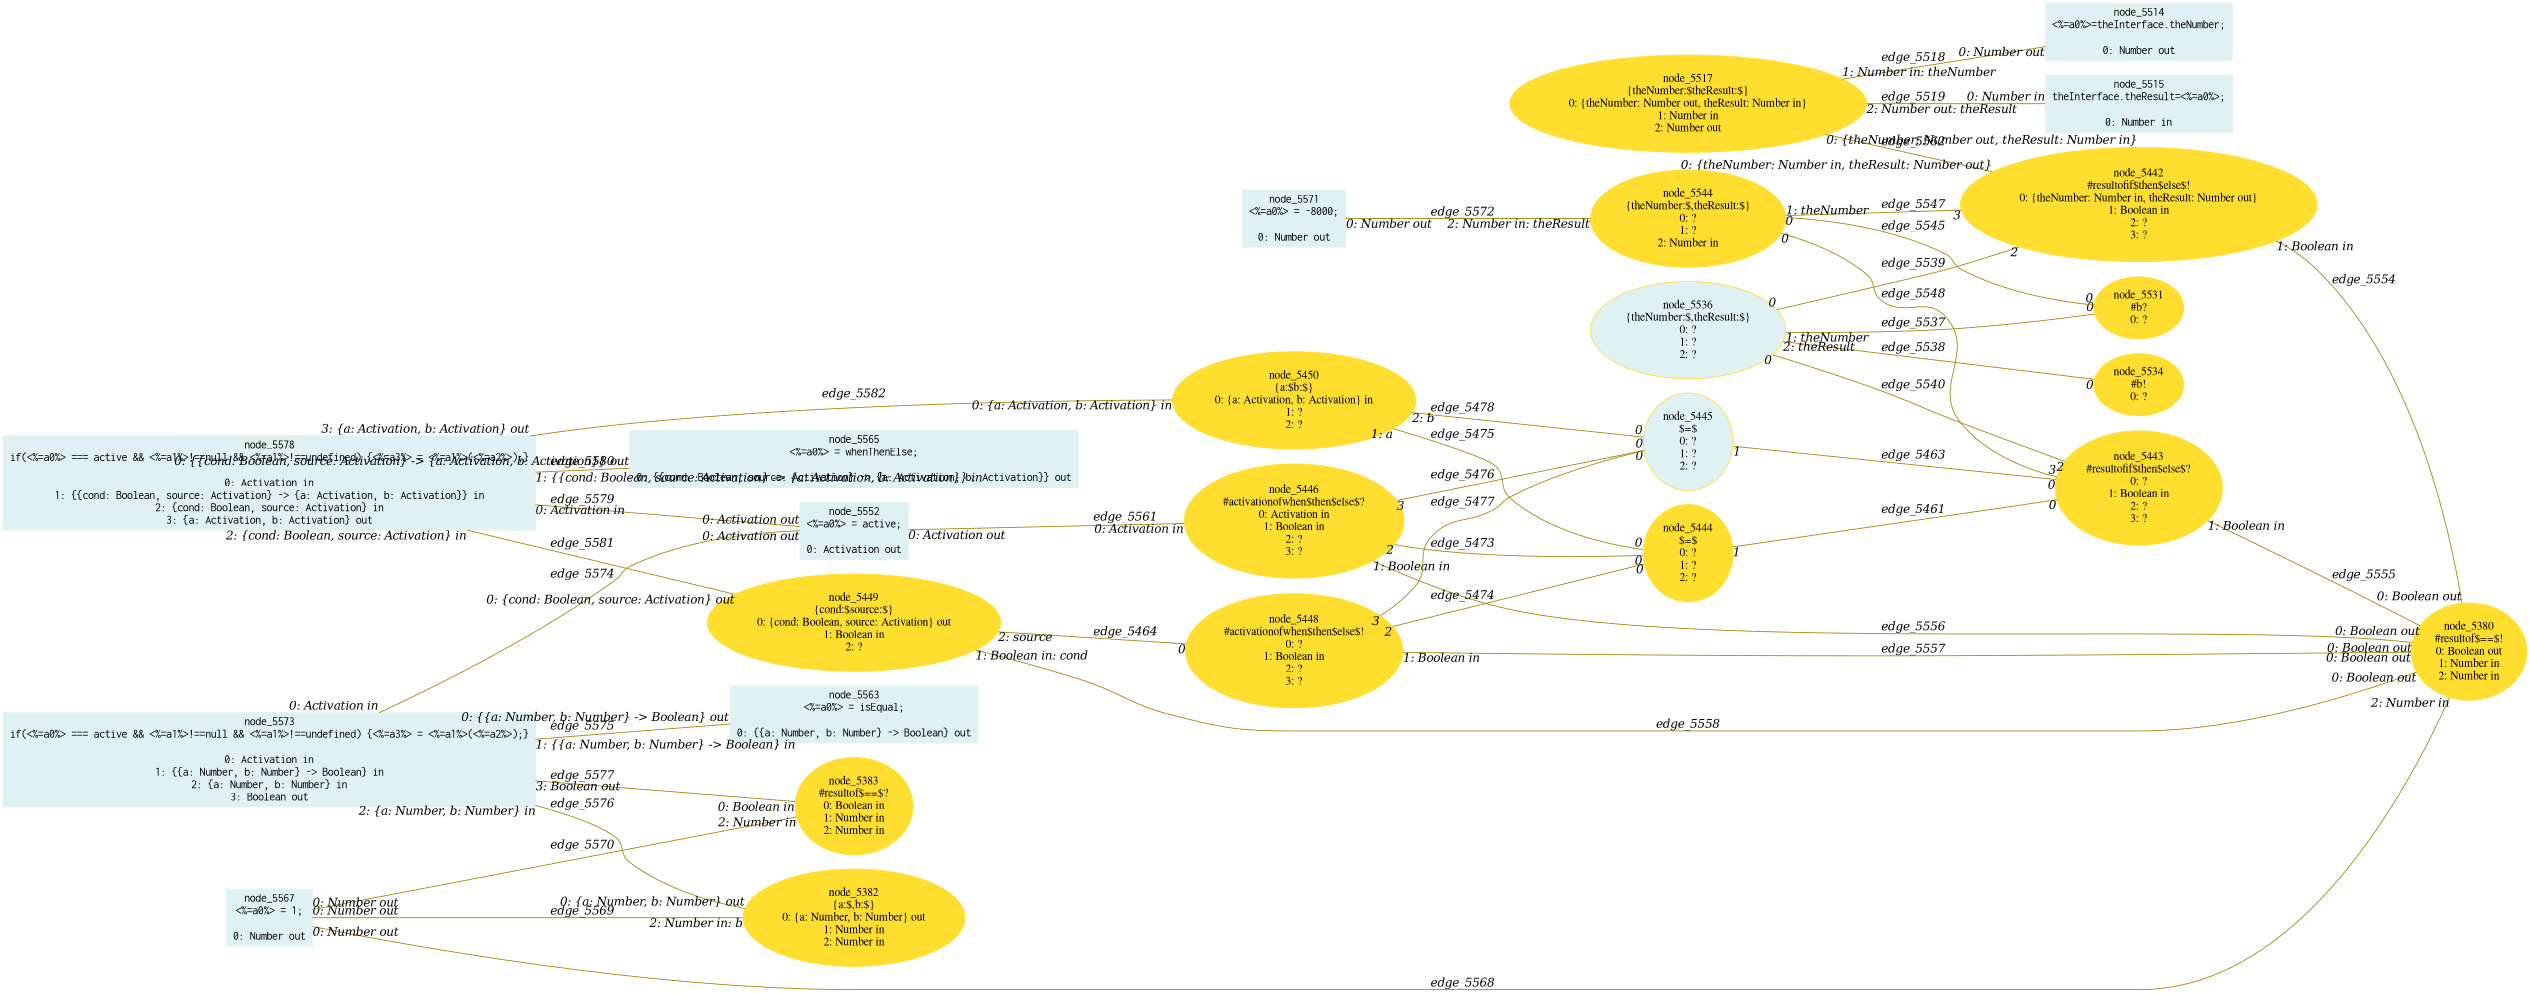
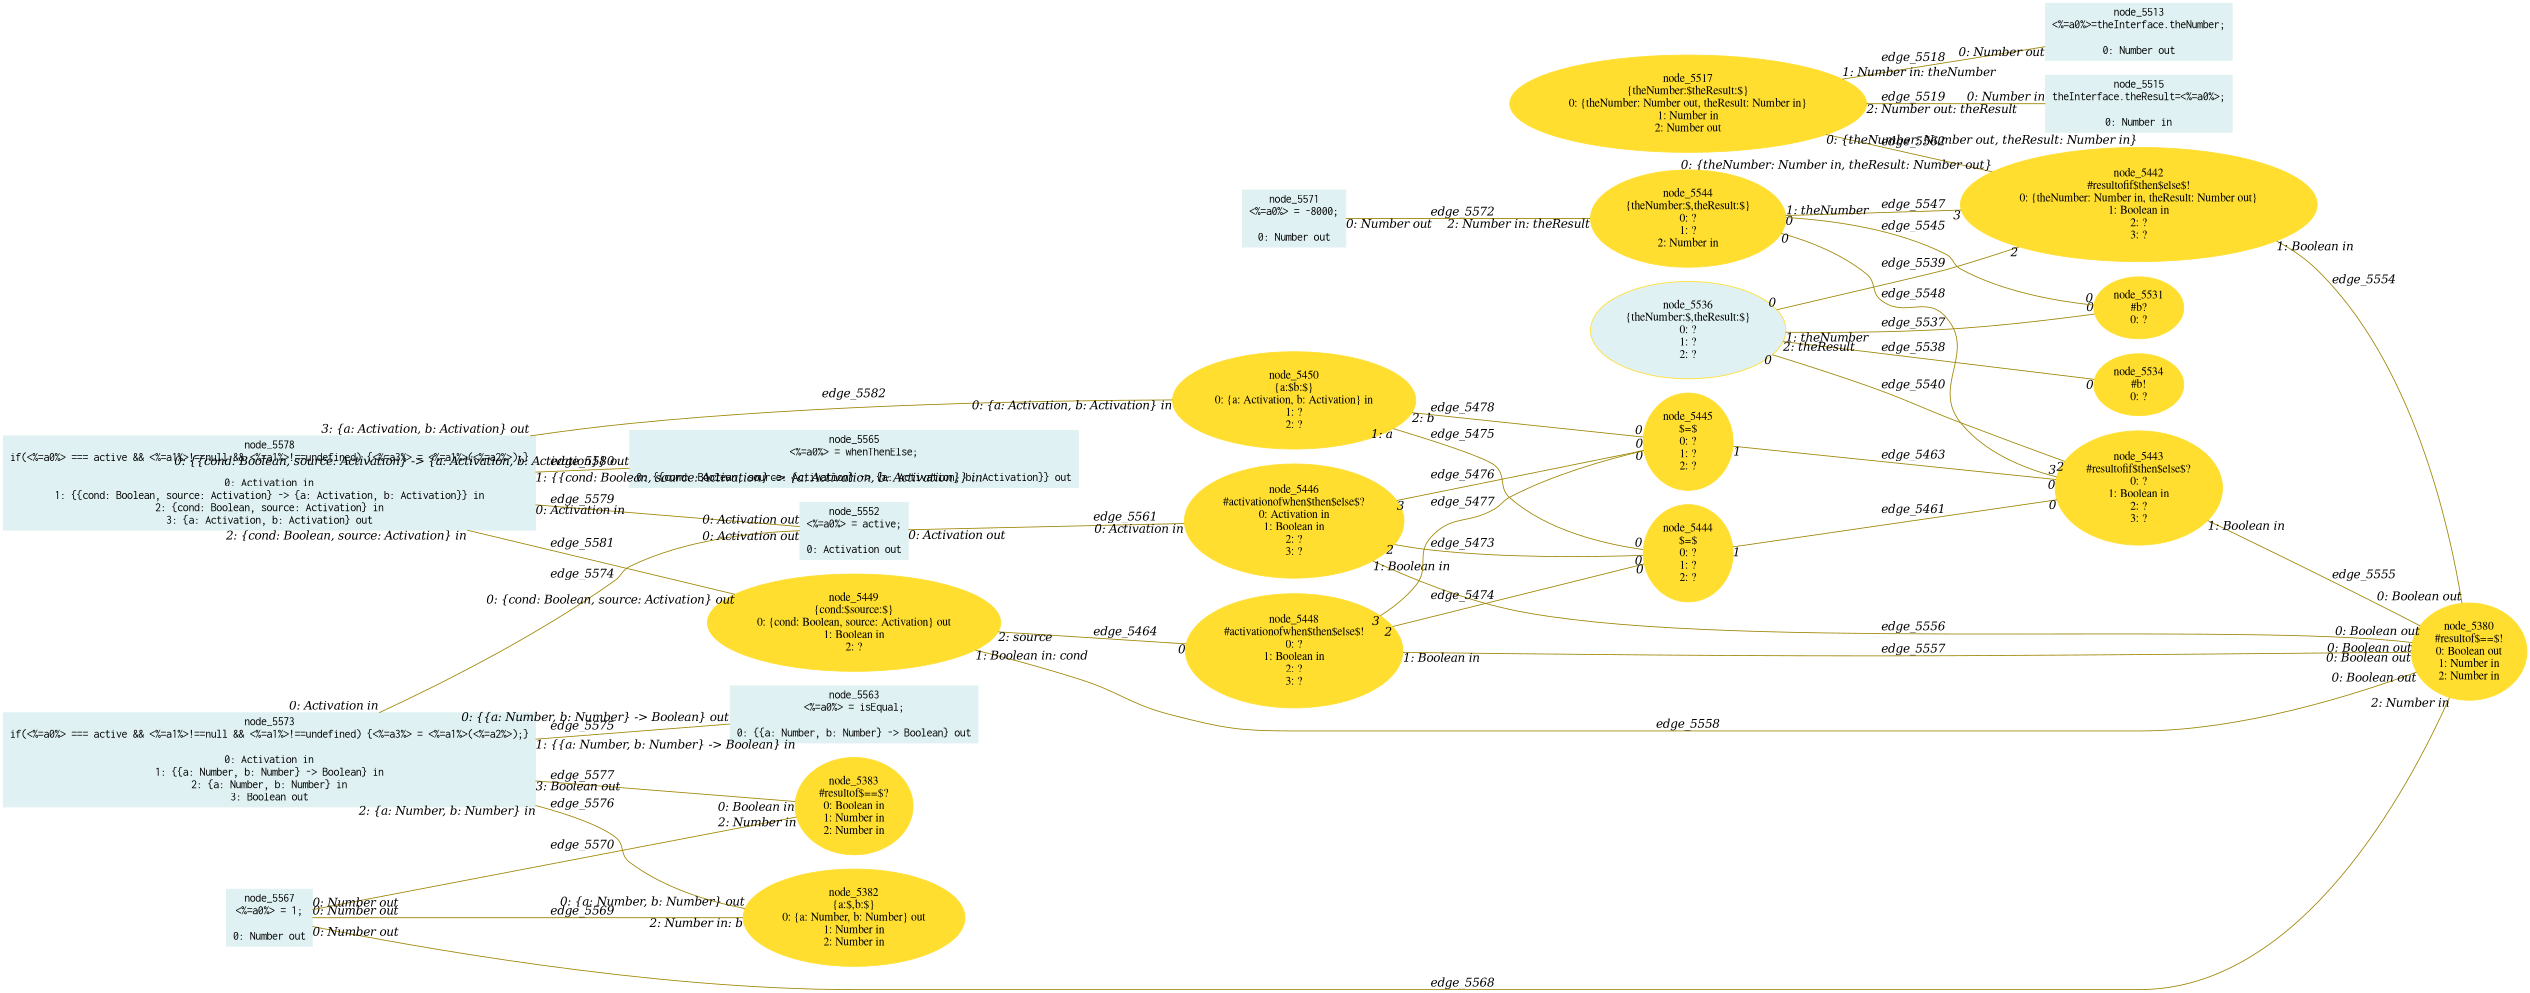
(2139, 32) -> (2139, 32)
(1688, 442) -> (1688, 442)
